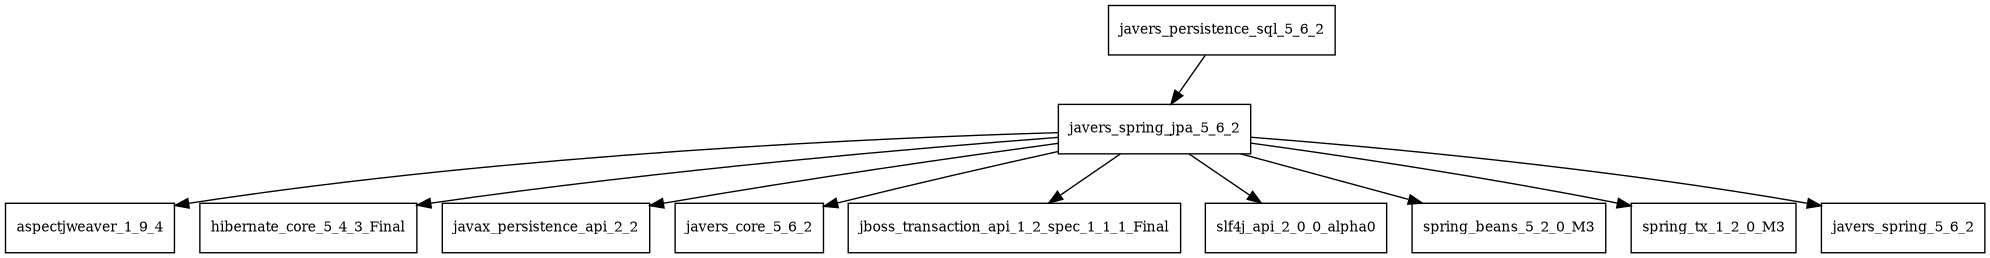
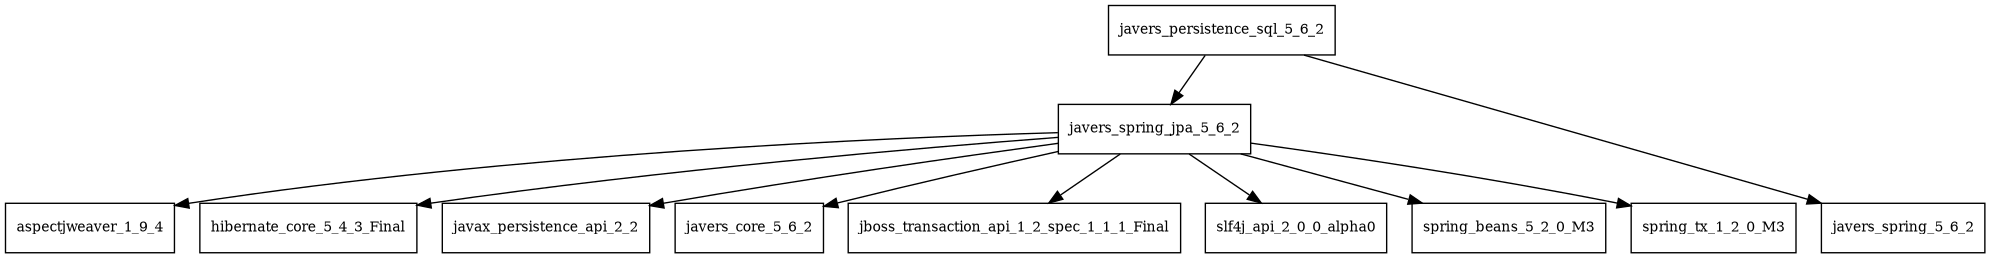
(1530, 164) -> (1556, 127)
